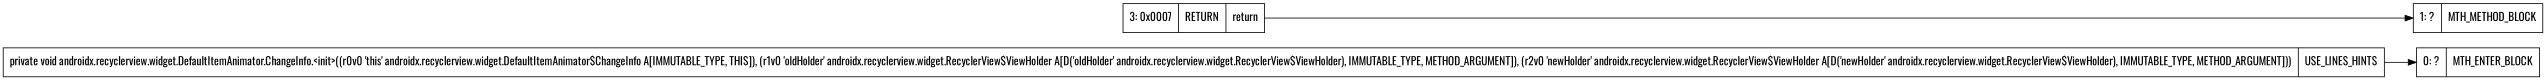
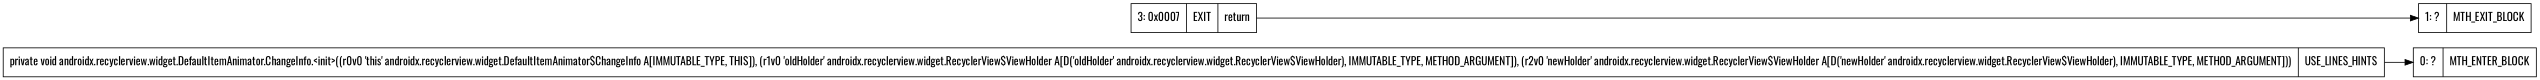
(1202, 18) -> (1202, 18)
(2492, 18) -> (2489, 18)
